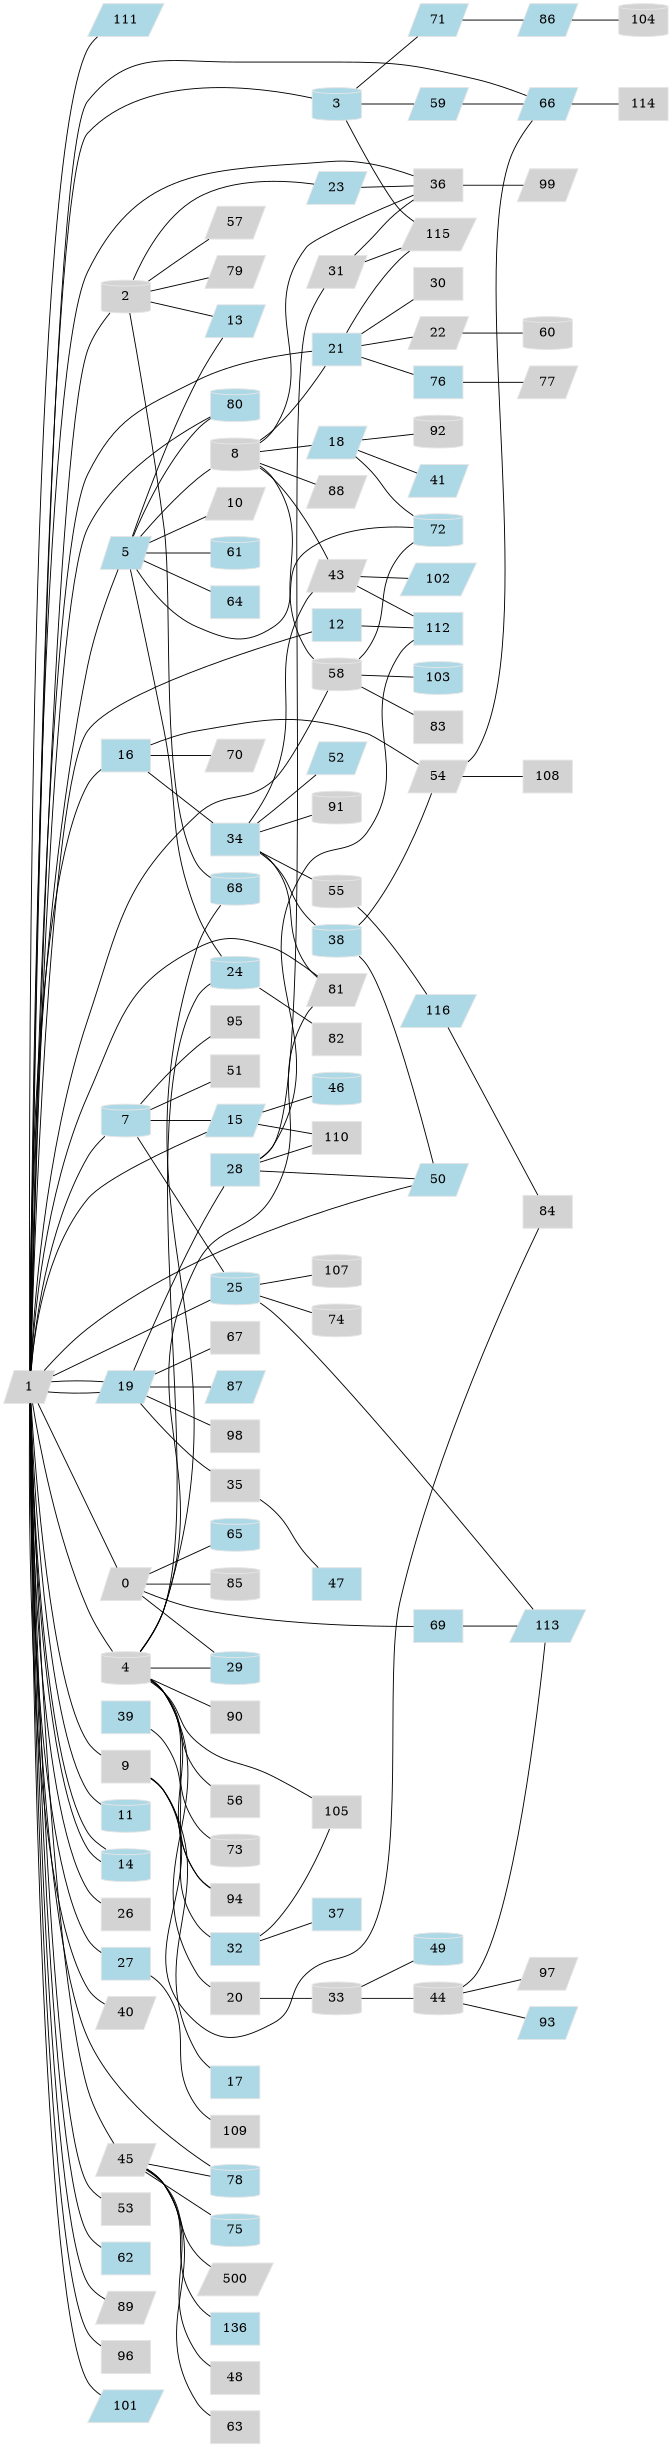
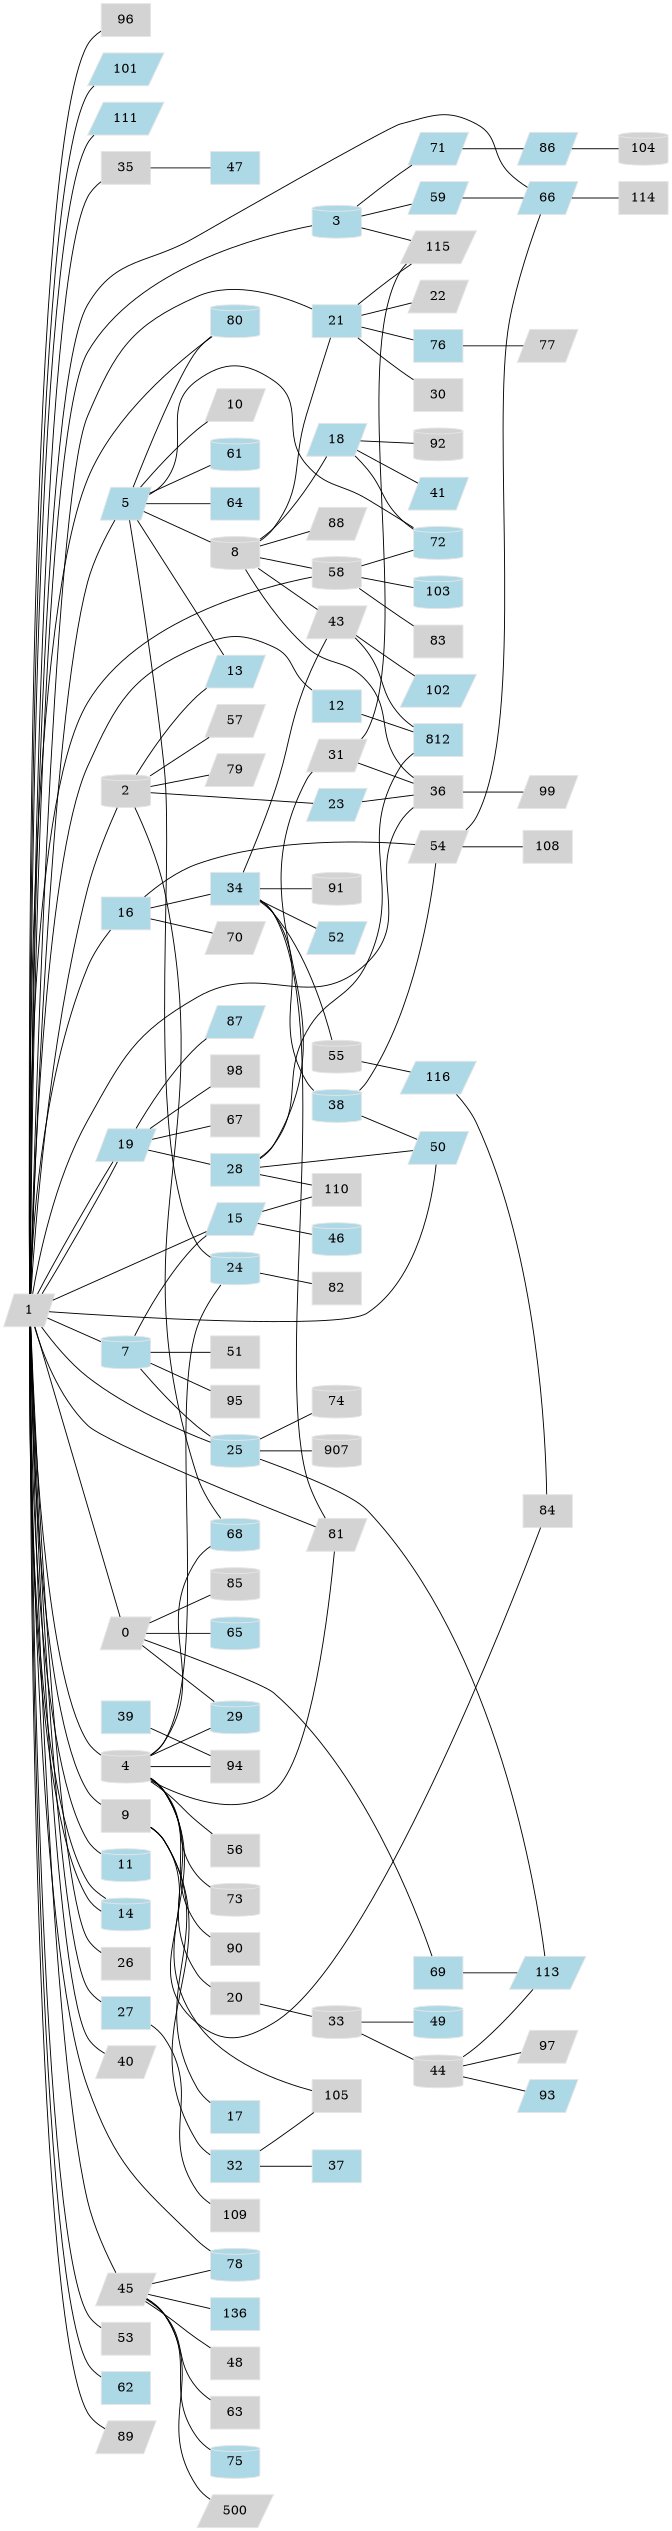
(548, 333) -> none
(438, 629) -> (438, 740)
(337, 1271) -> (337, 1451)
(167, 1432) -> (51, 482)
